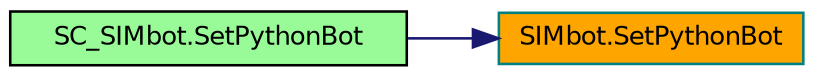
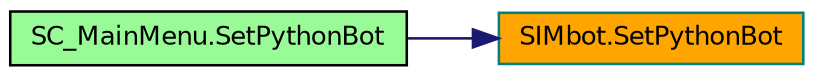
(209, 38) -> (209, 38)
